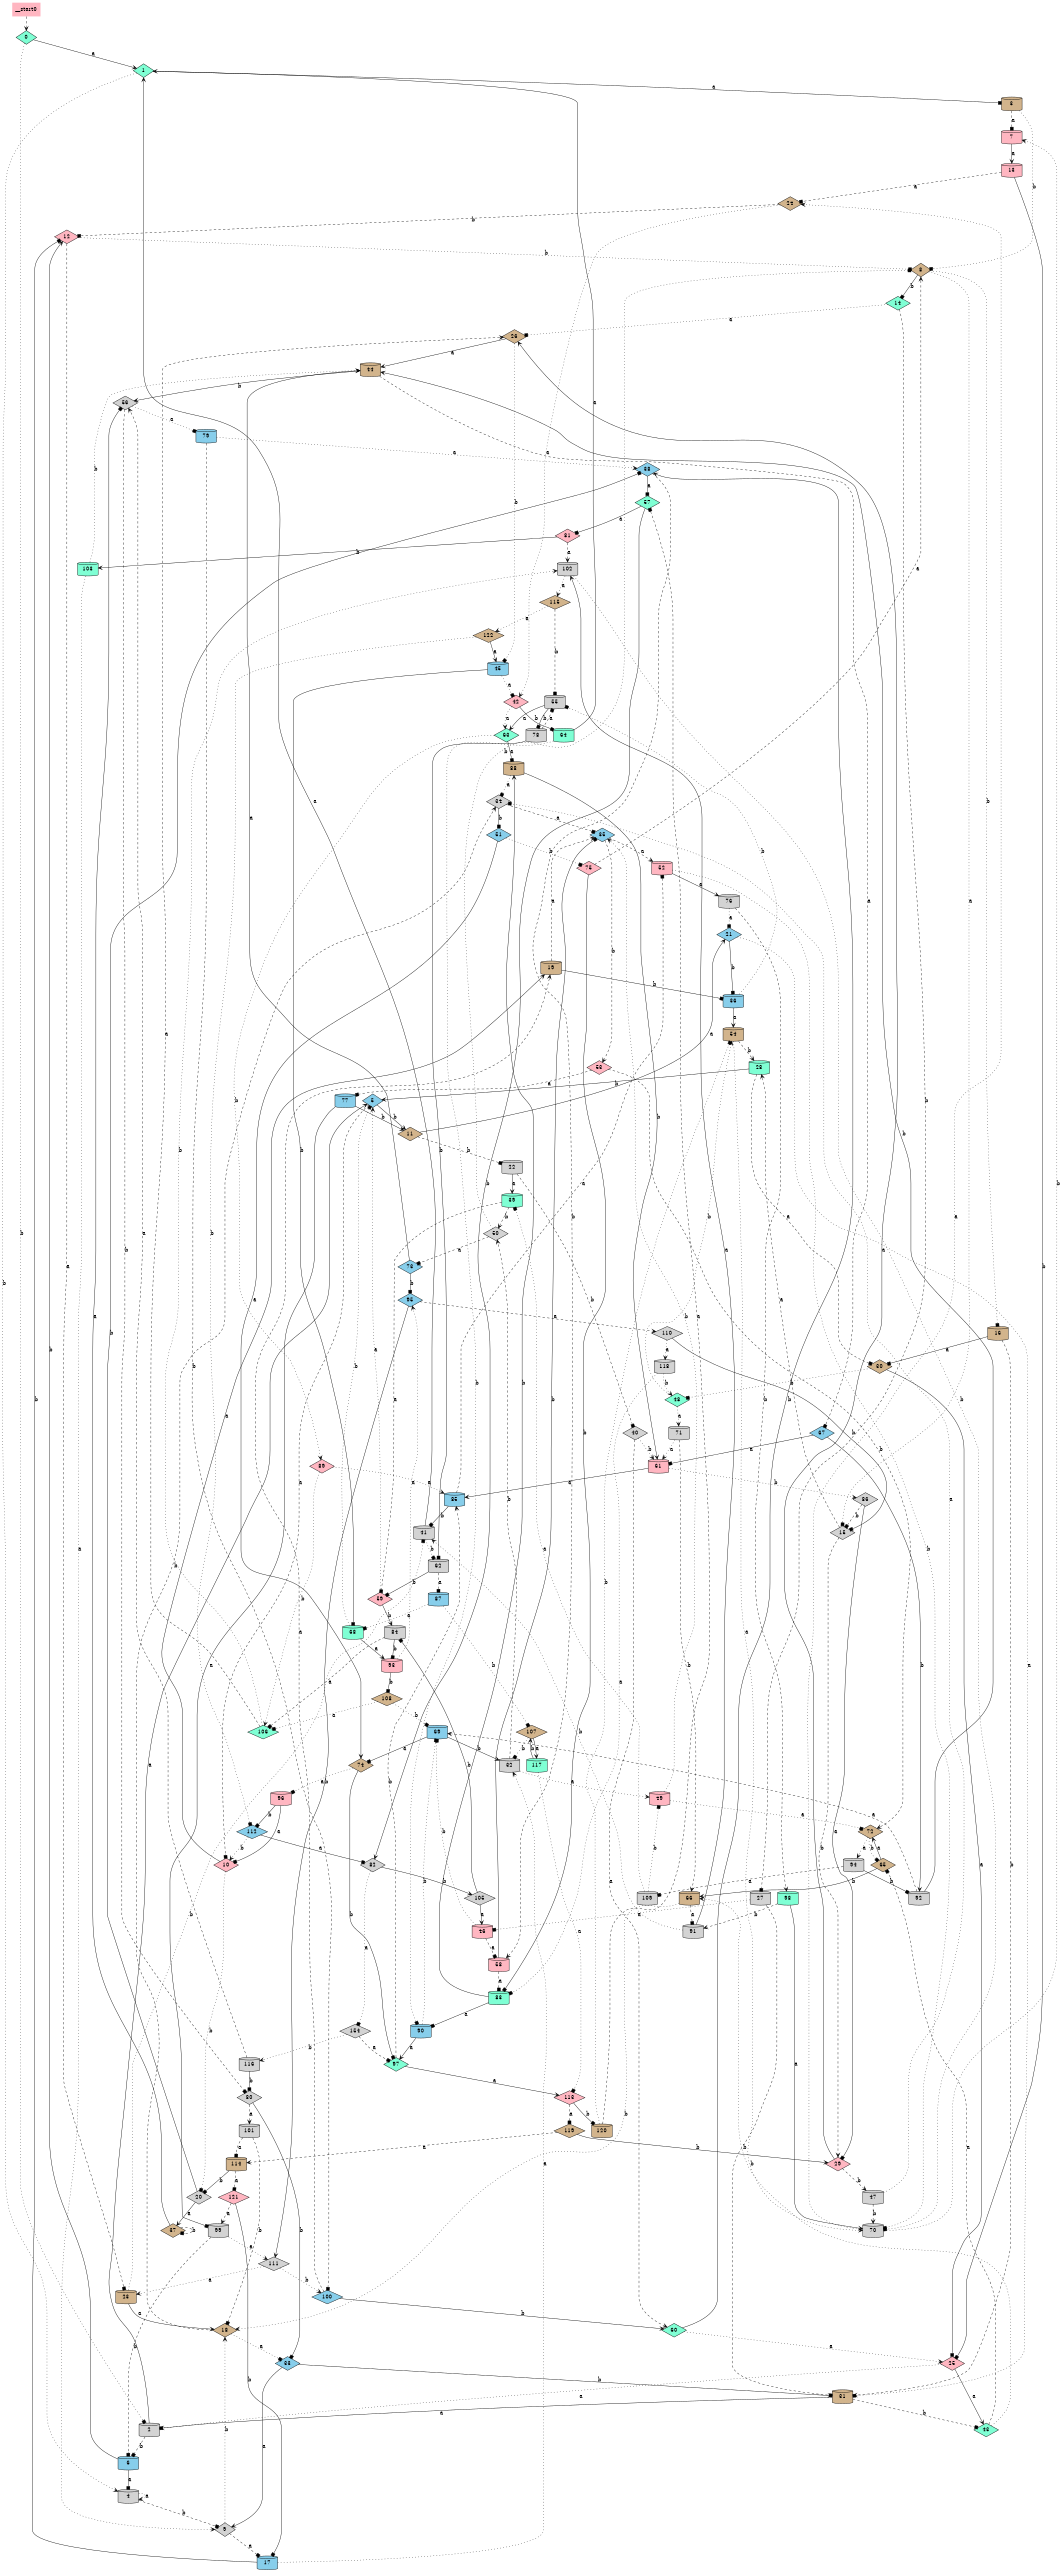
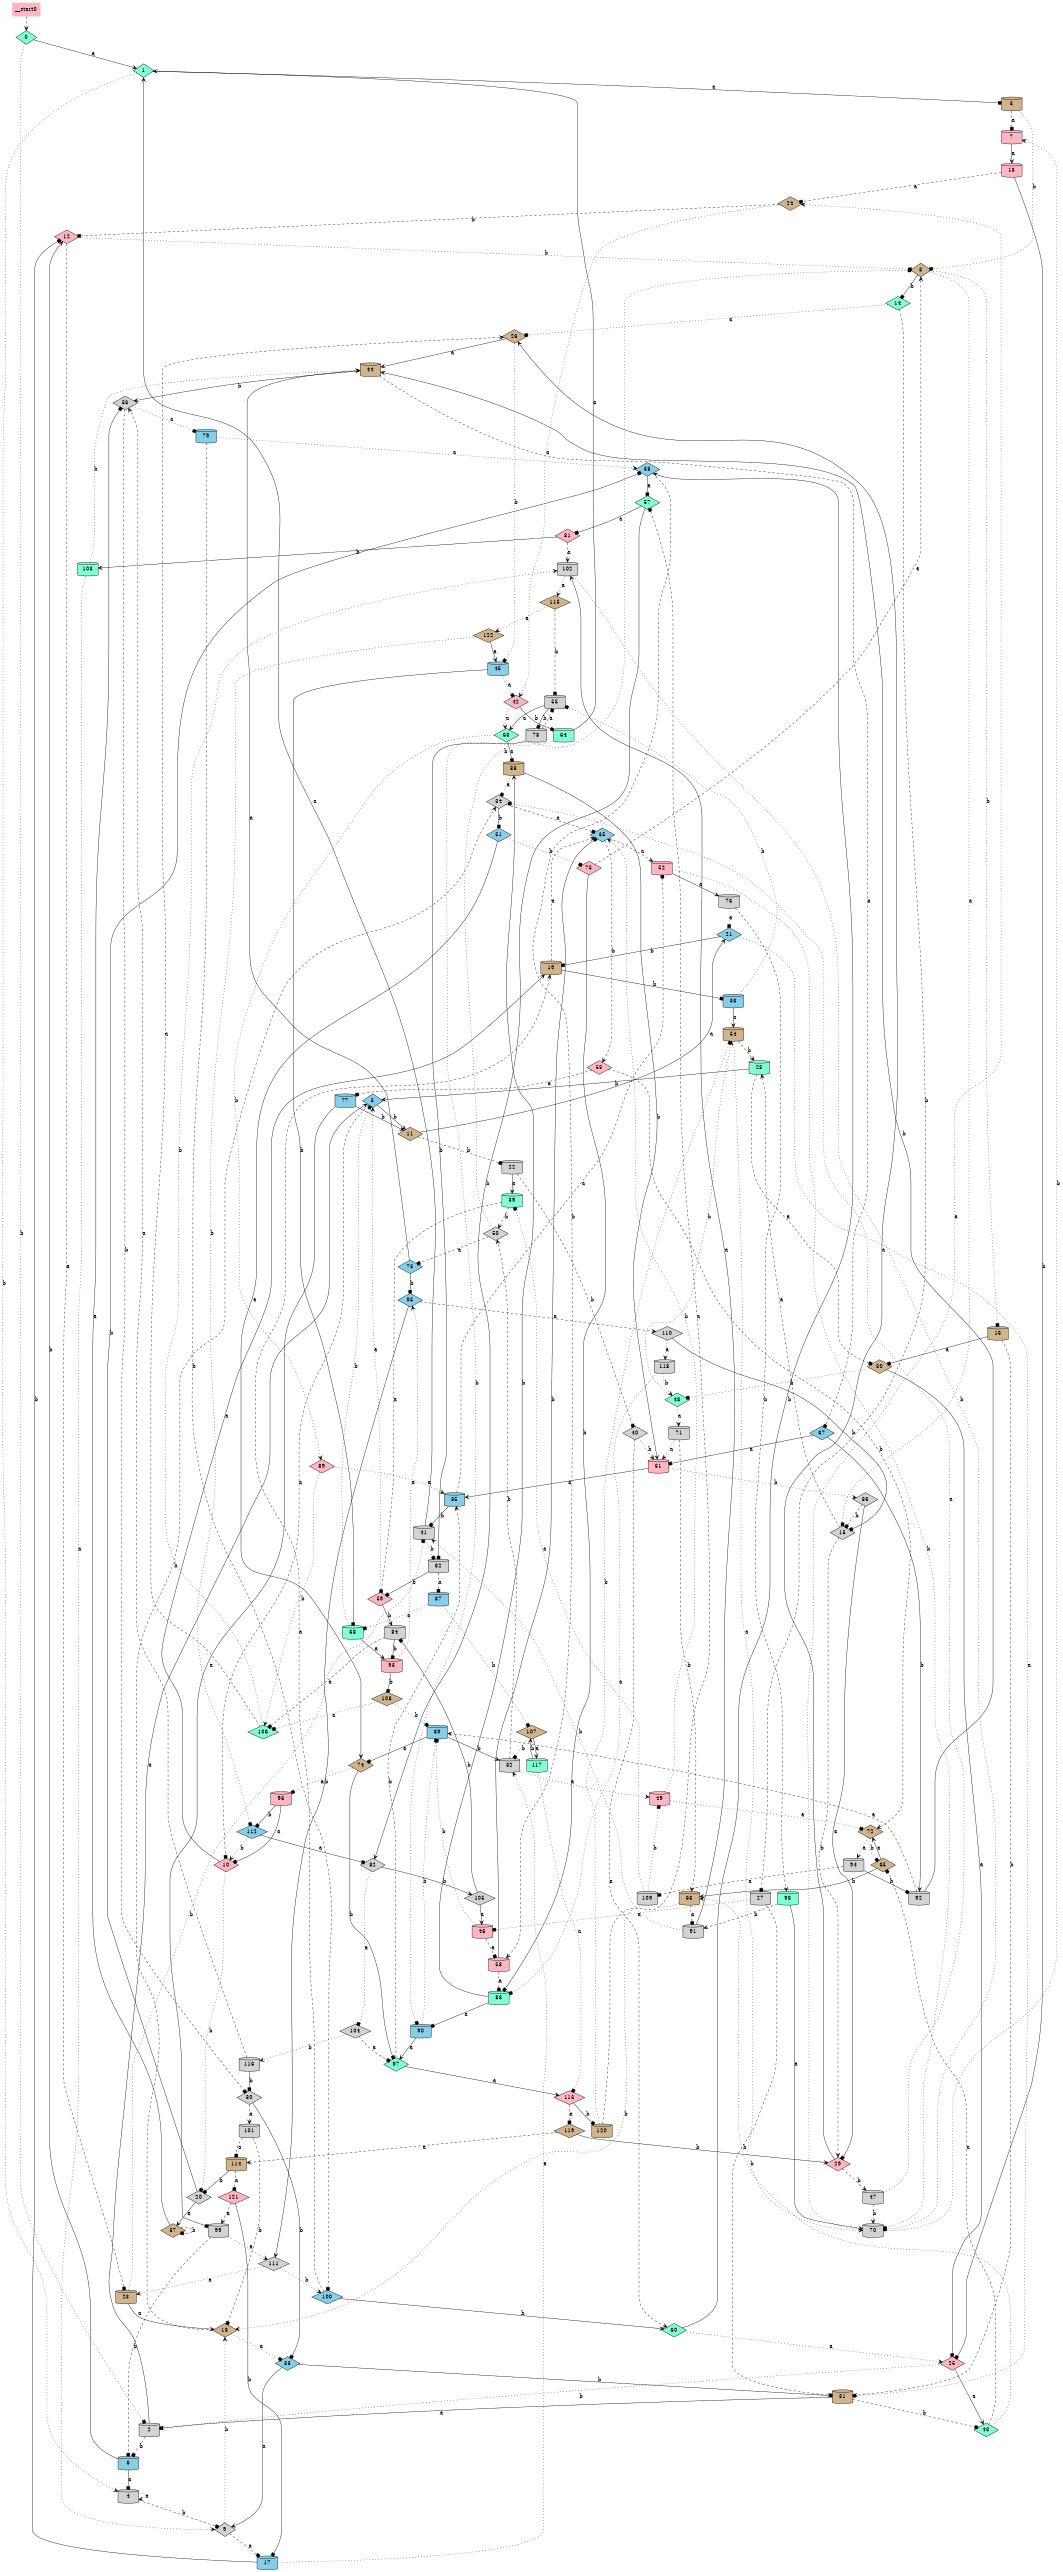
(731, 966) -> (647, 950)
(355, 2031) -> (355, 2031)
(581, 2397) -> (581, 2397)
